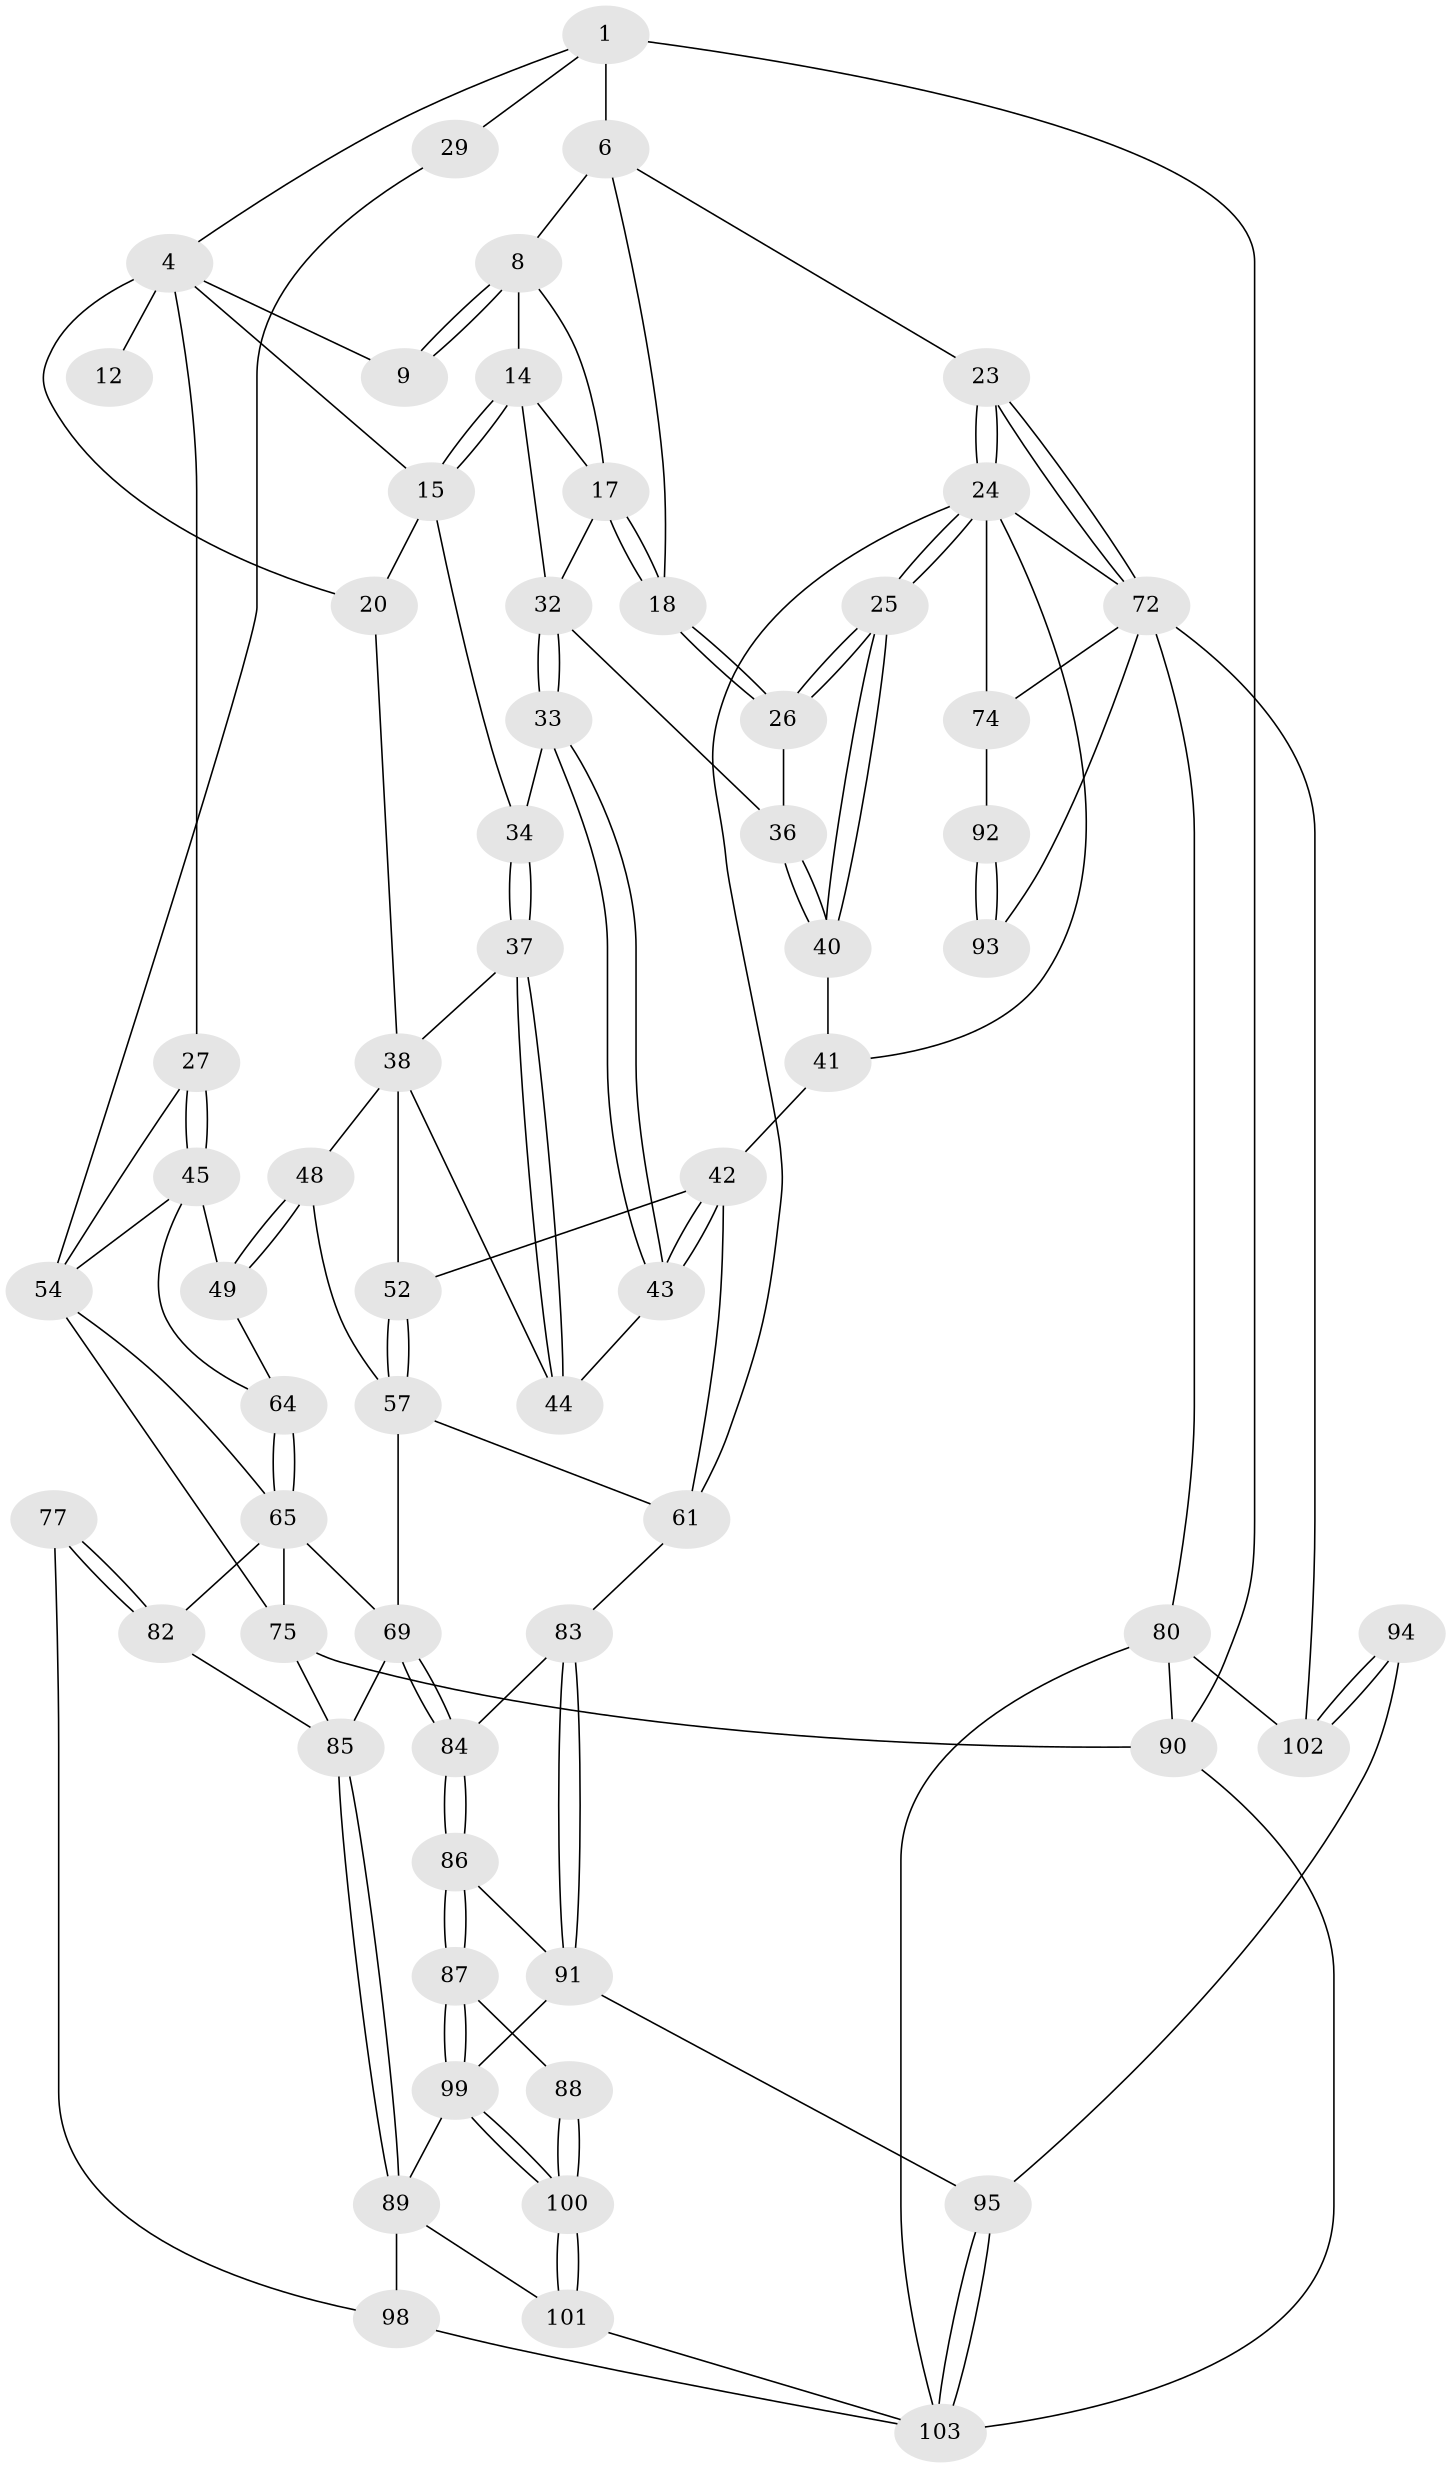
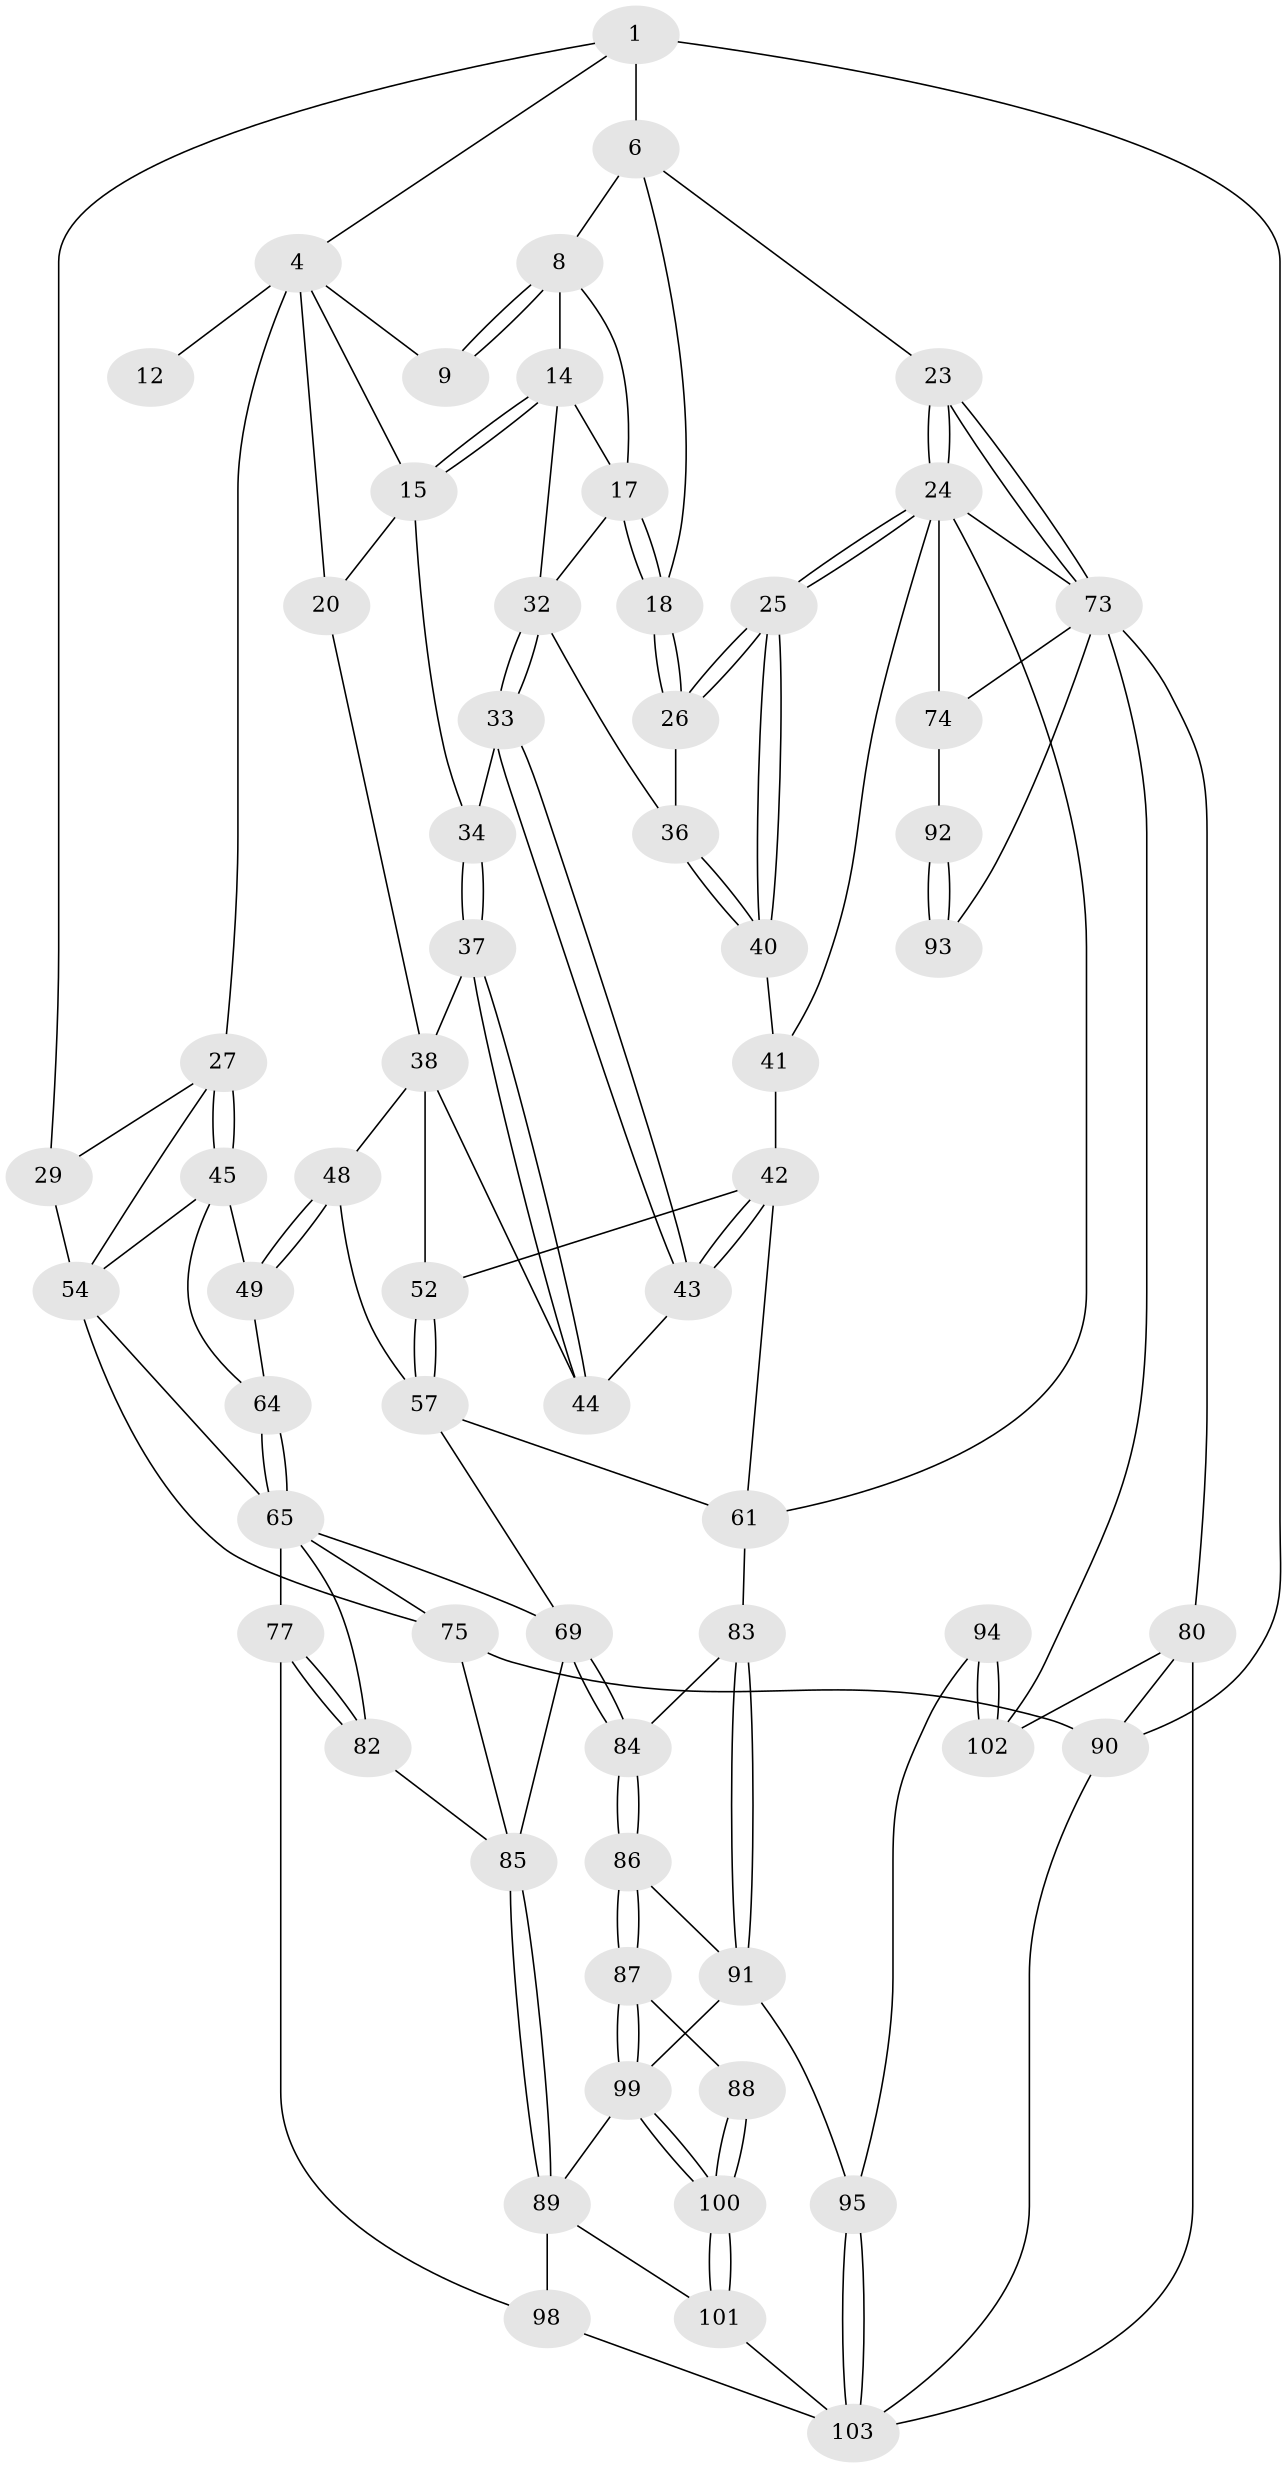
(1147, 606) -> (1099, 606)
none -> (136, 1120)
none -> (281, 1565)
